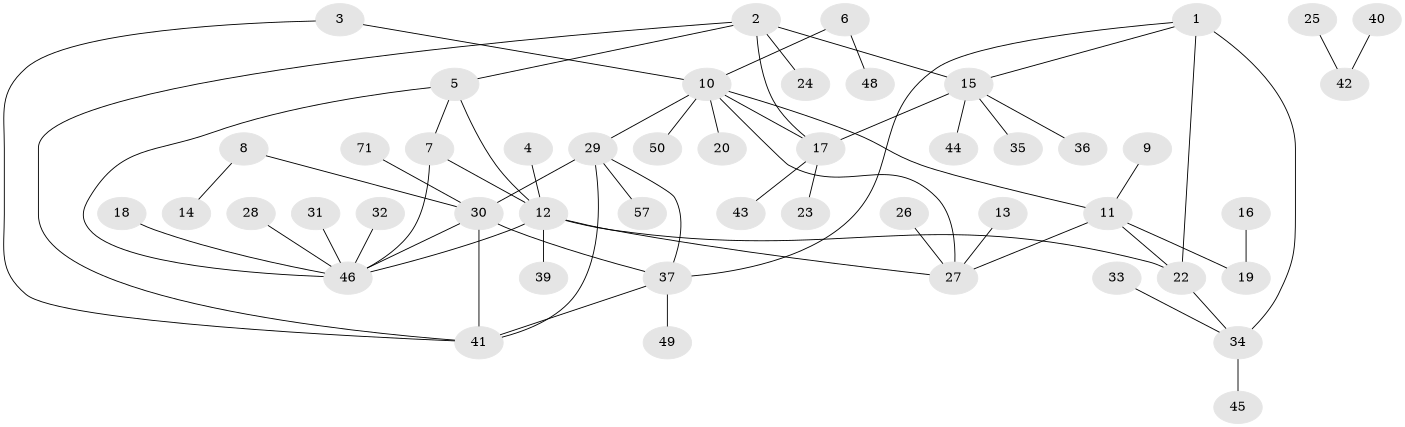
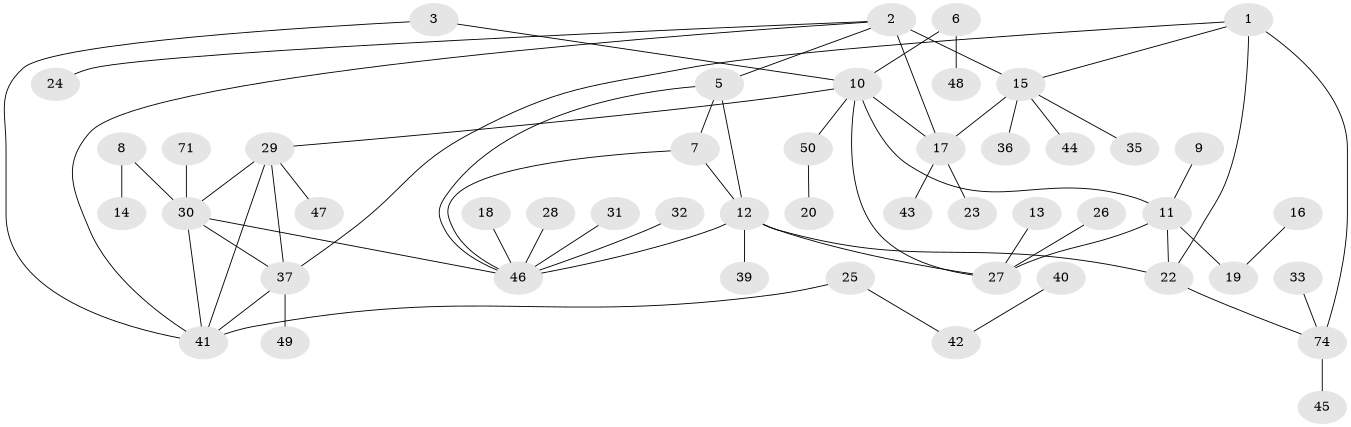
(714, 116) -> (809, 181)
(528, 149) -> none
(642, 214) -> (319, 214)
none -> (526, 306)
(1238, 343) -> (1322, 343)
